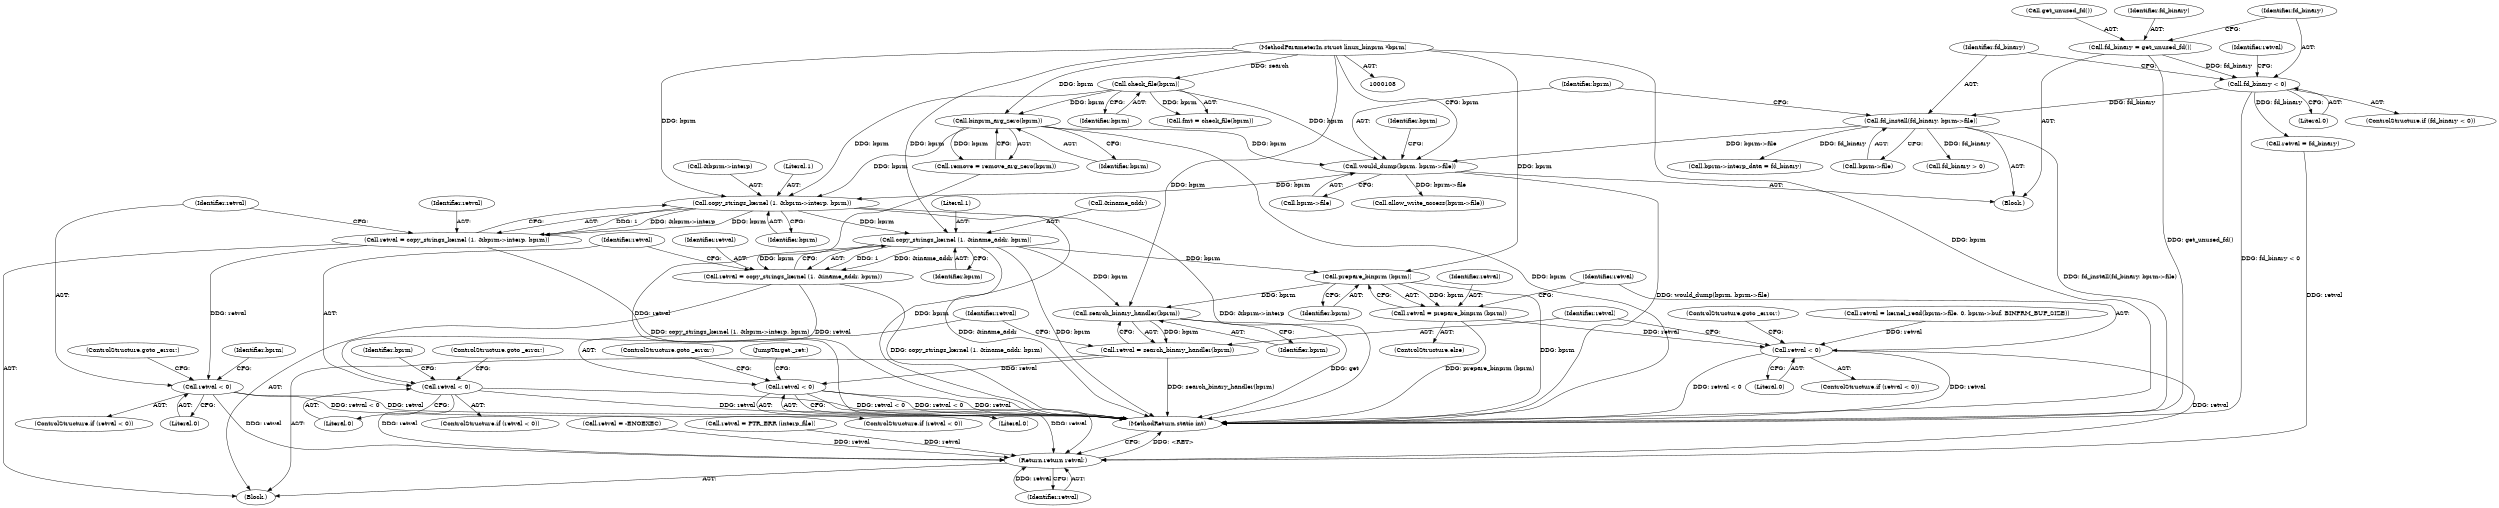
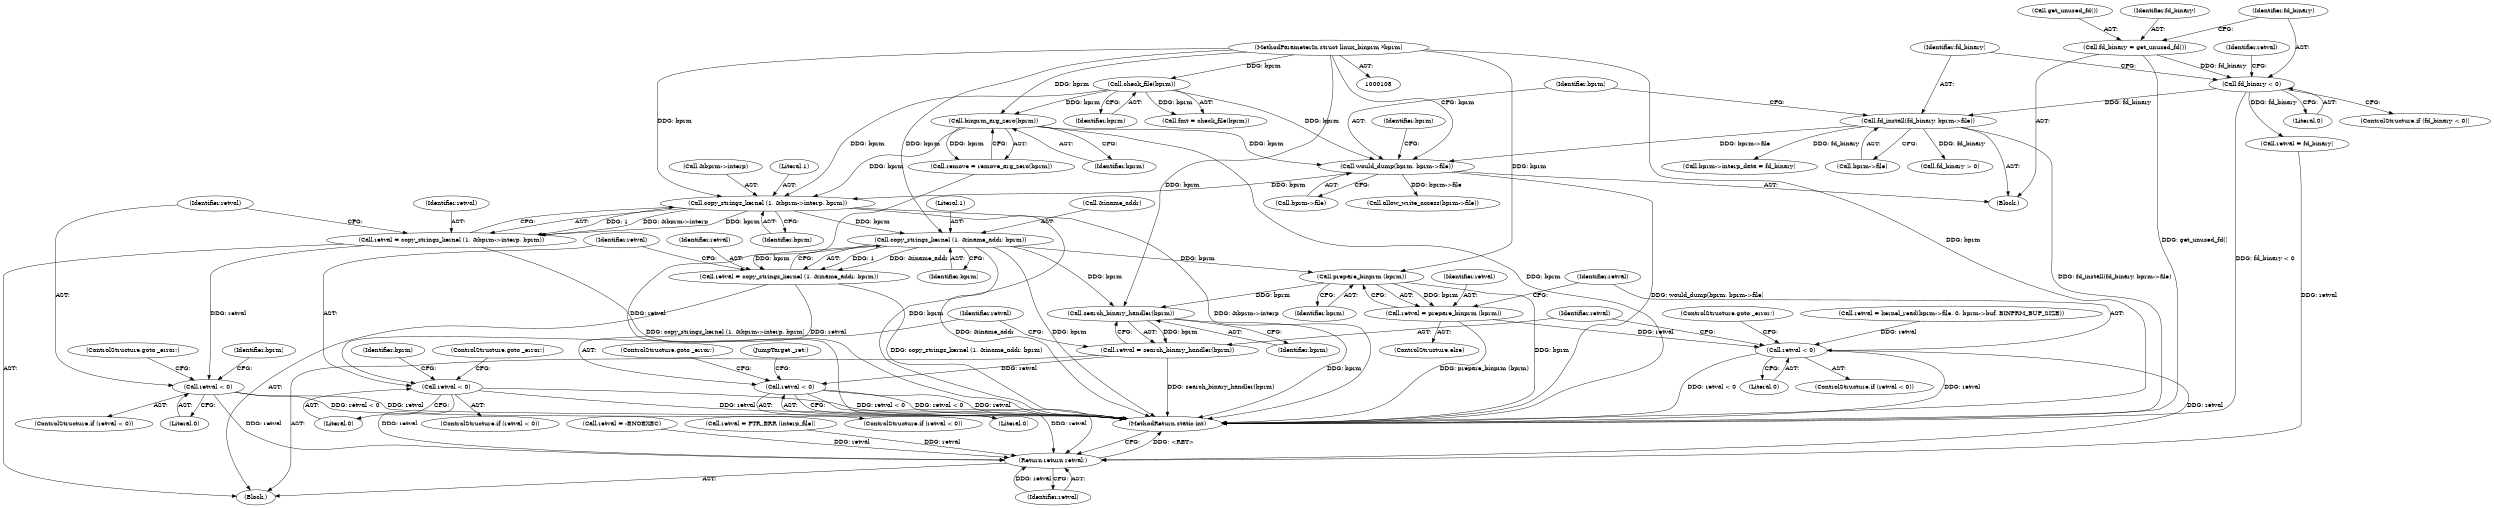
(1270, 66) -> (1264, 66)
(2379, 103) -> (2374, 103)
(1345, 369) -> (1344, 369)
